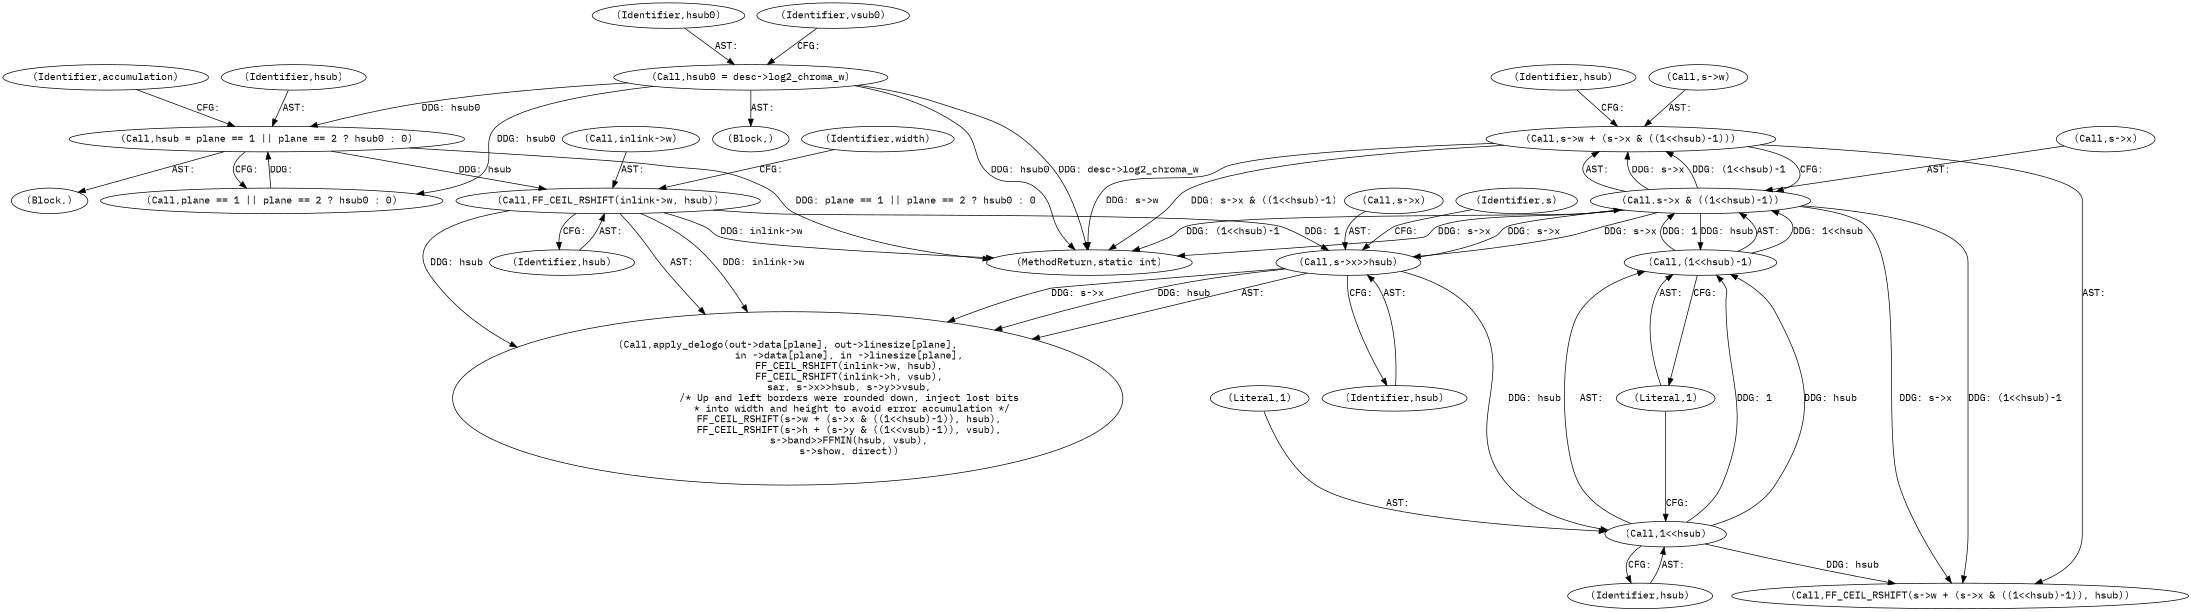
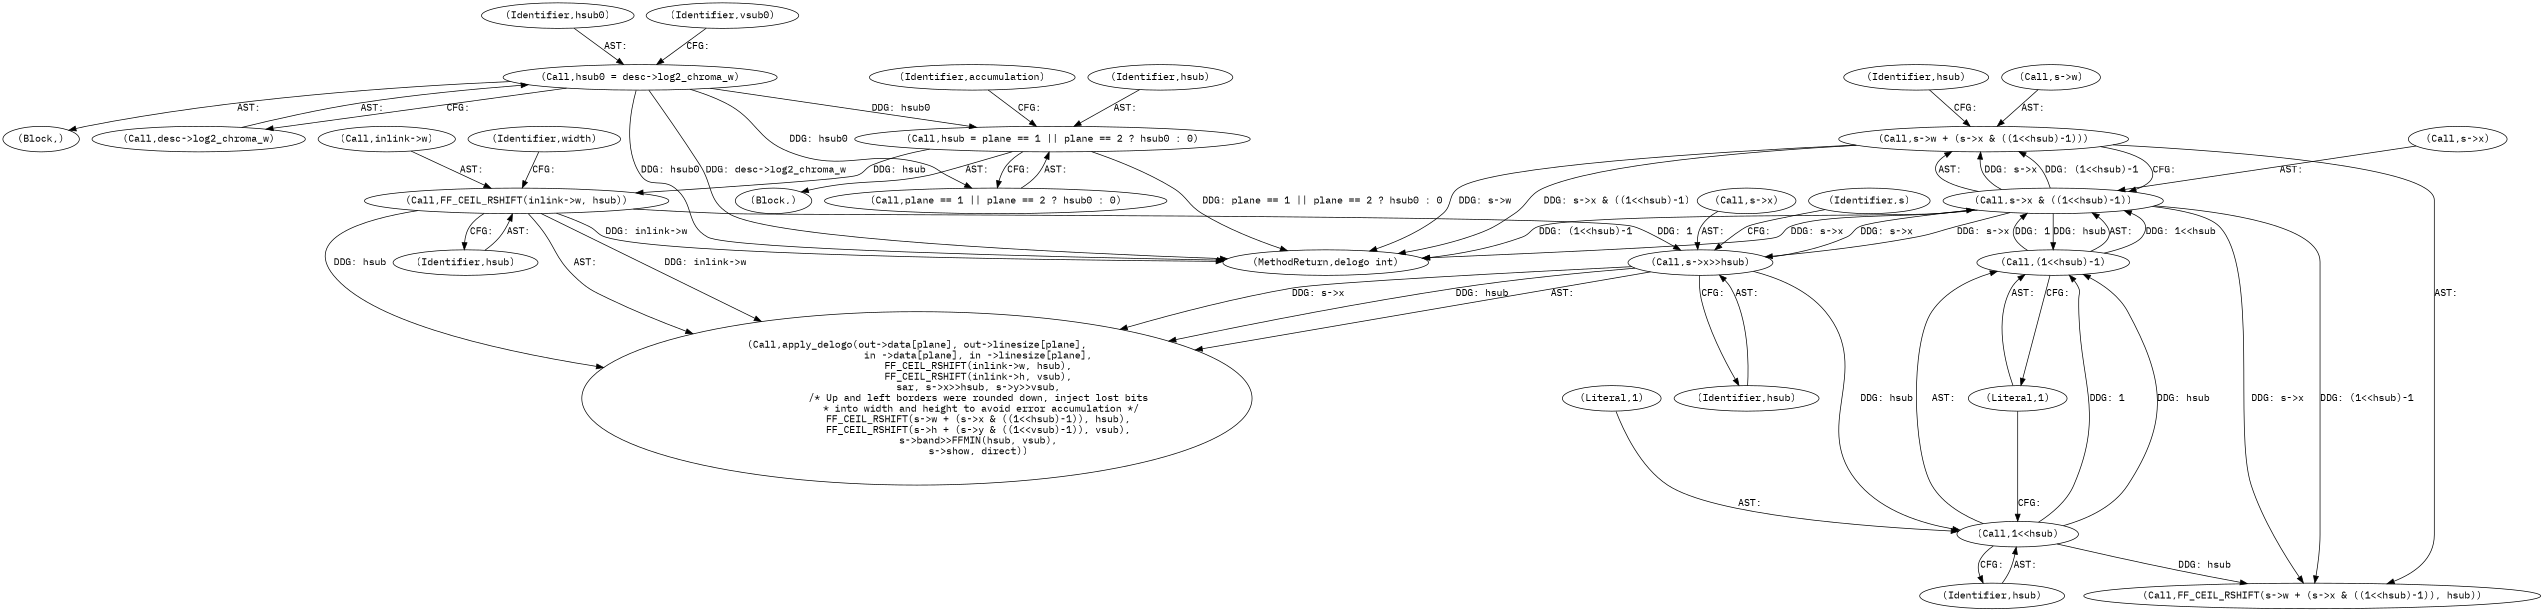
none -> (199, 139)
(285, 170) -> (1059, 170)
(1089, 263) -> (1326, 263)
